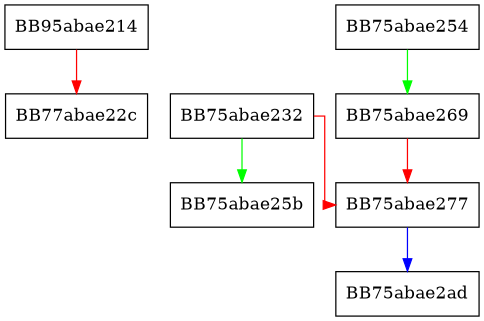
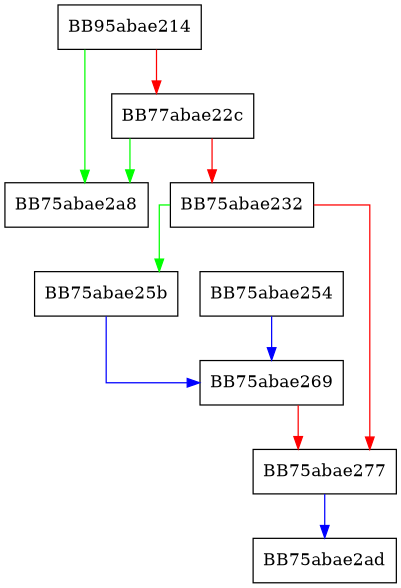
(407, 65) -> (272, 332)
none -> (212, 154)
none -> (77, 205)
none -> (113, 383)
